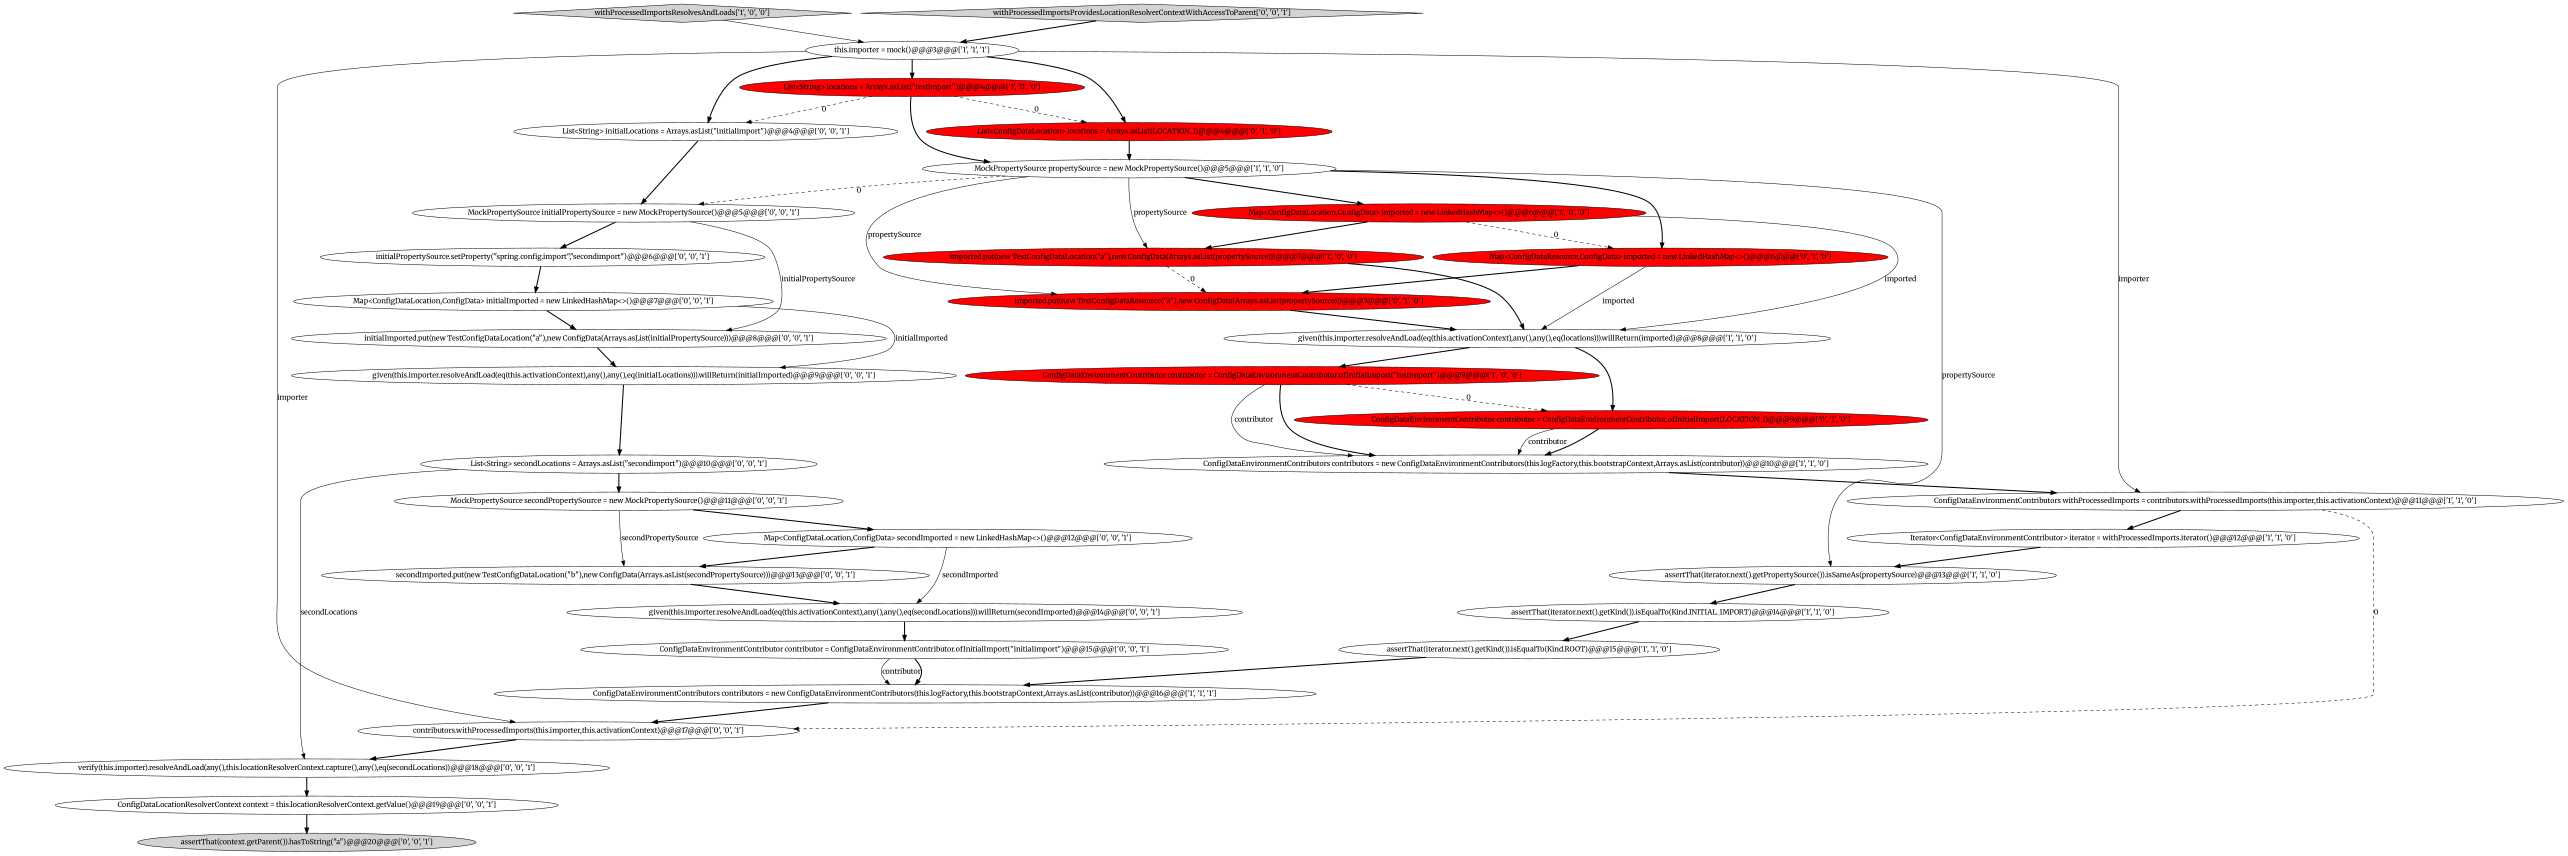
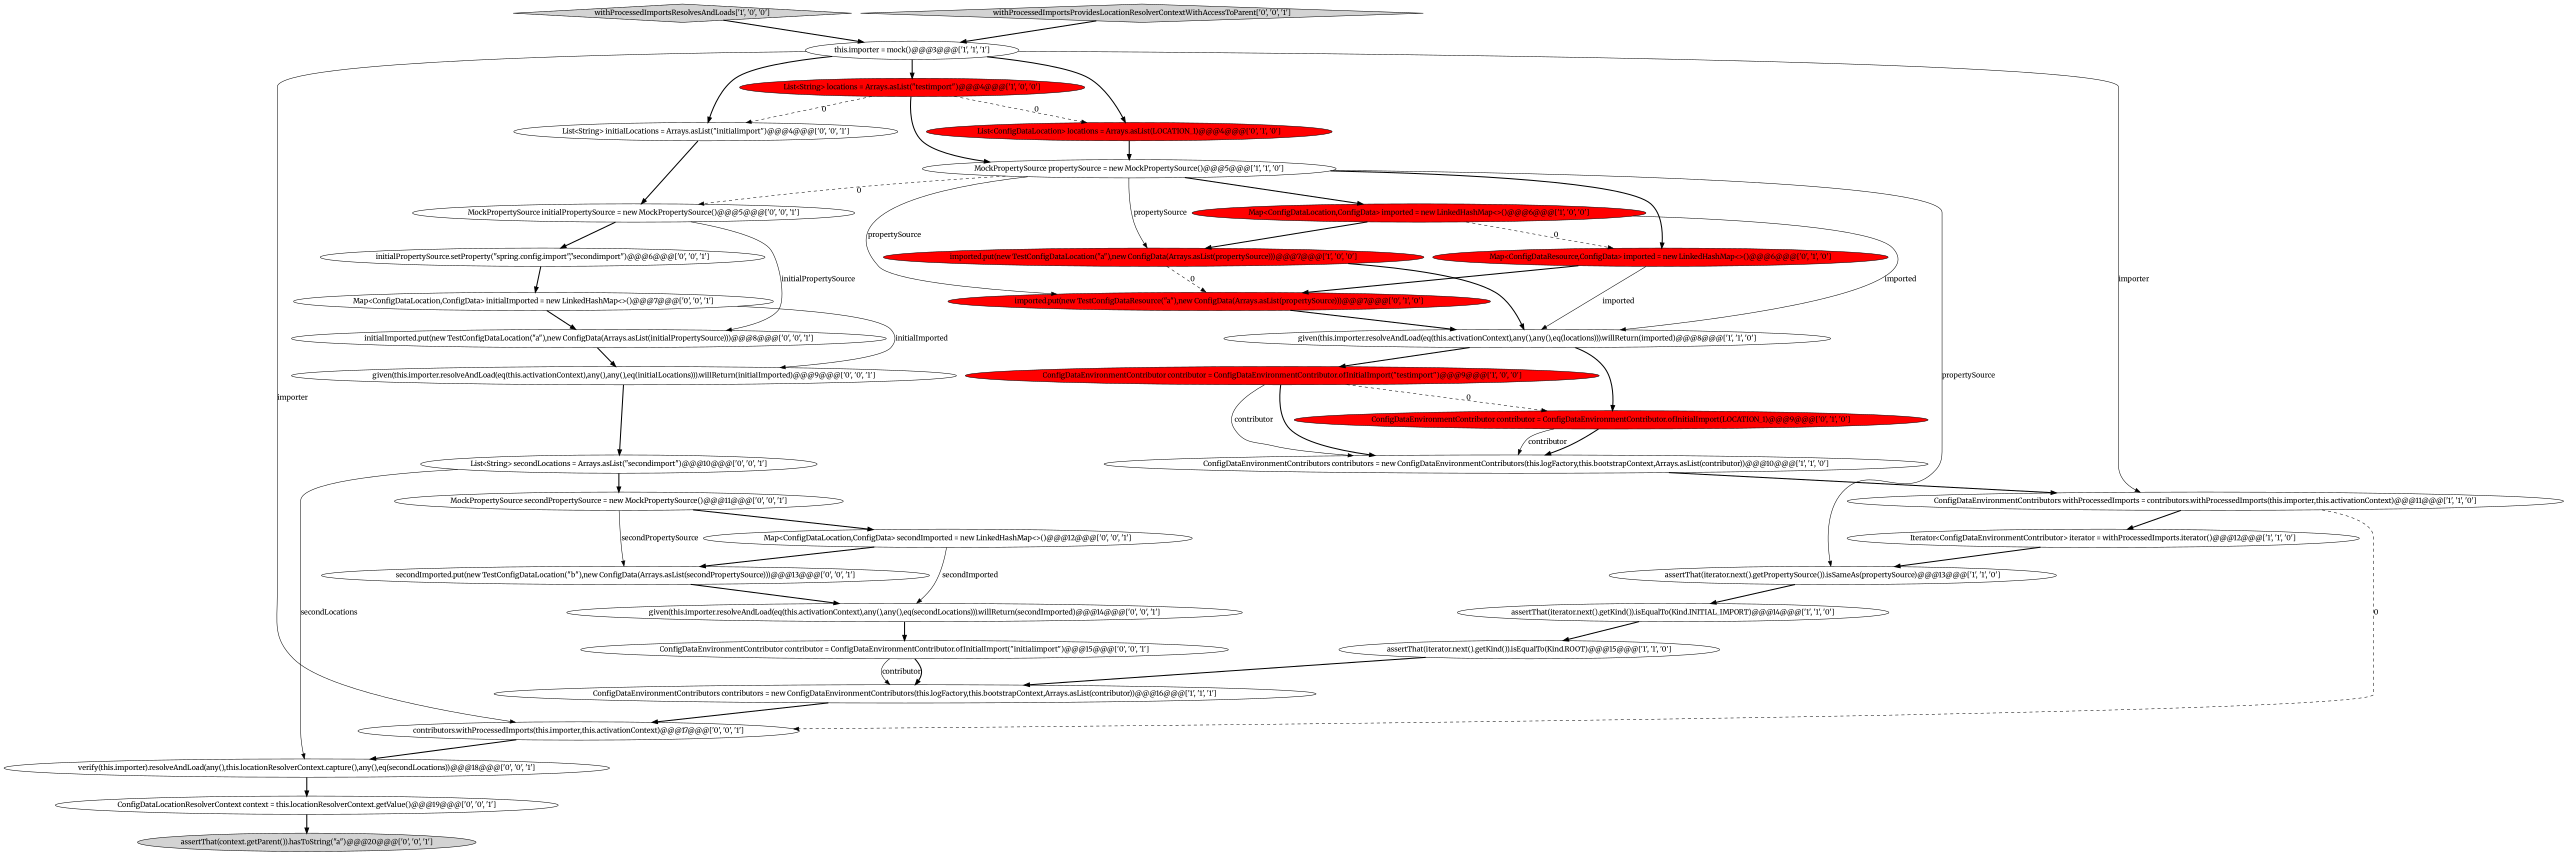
(791, 31) -> (791, 31)
